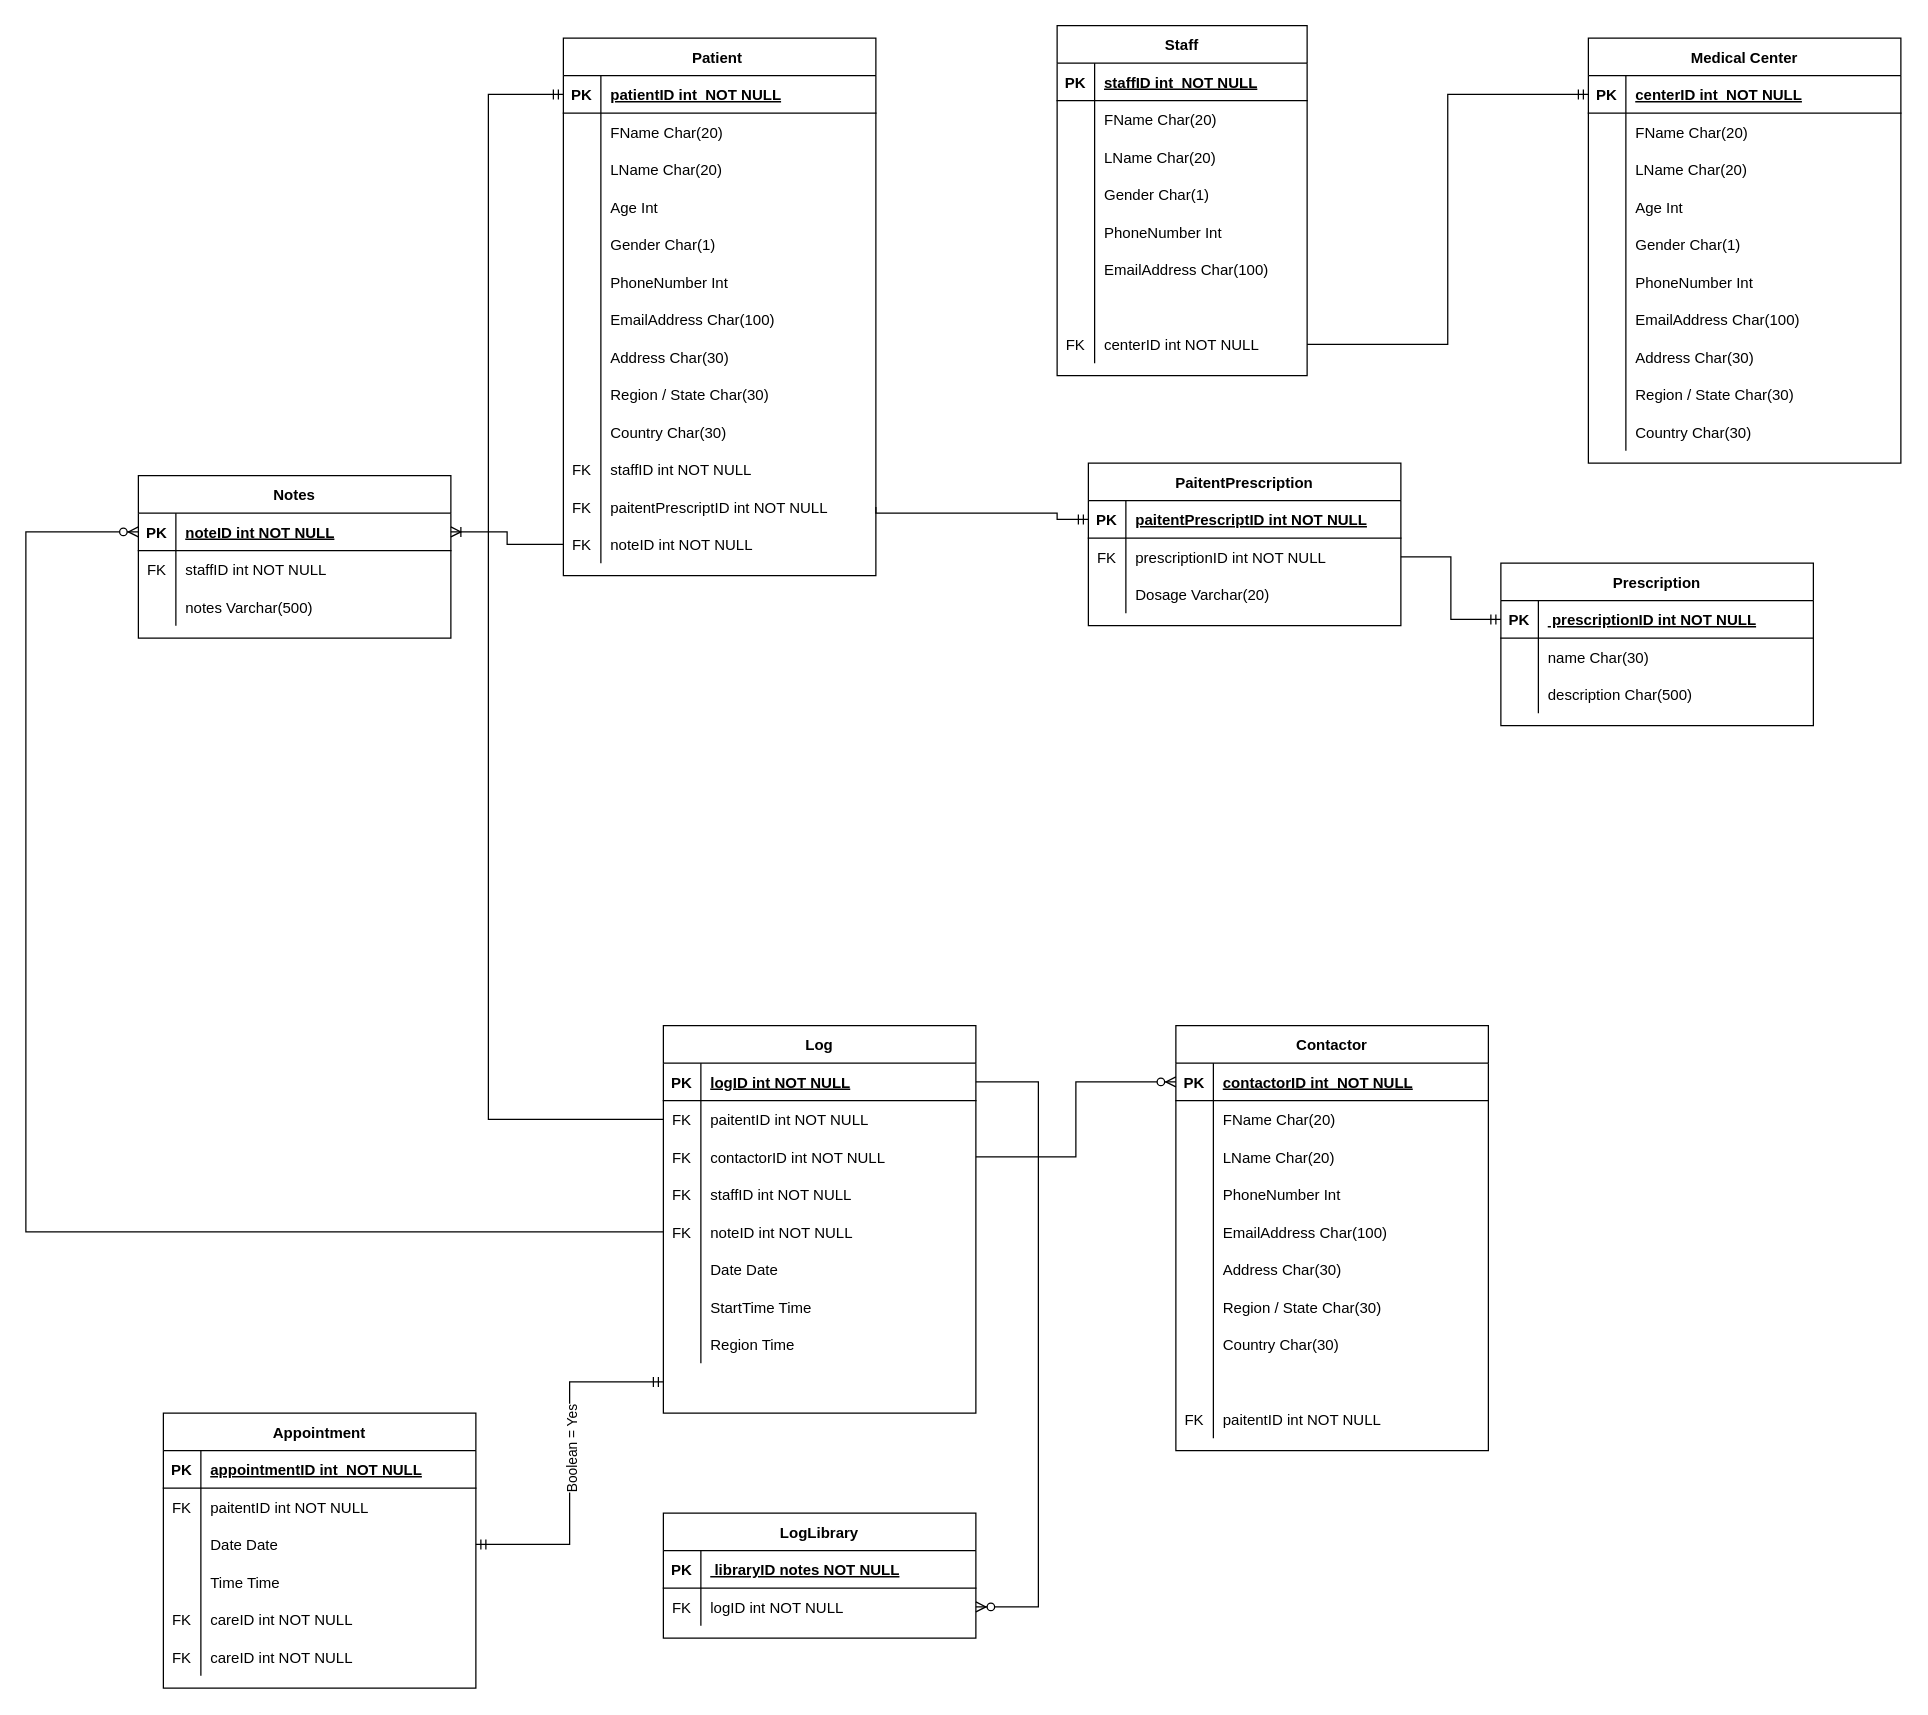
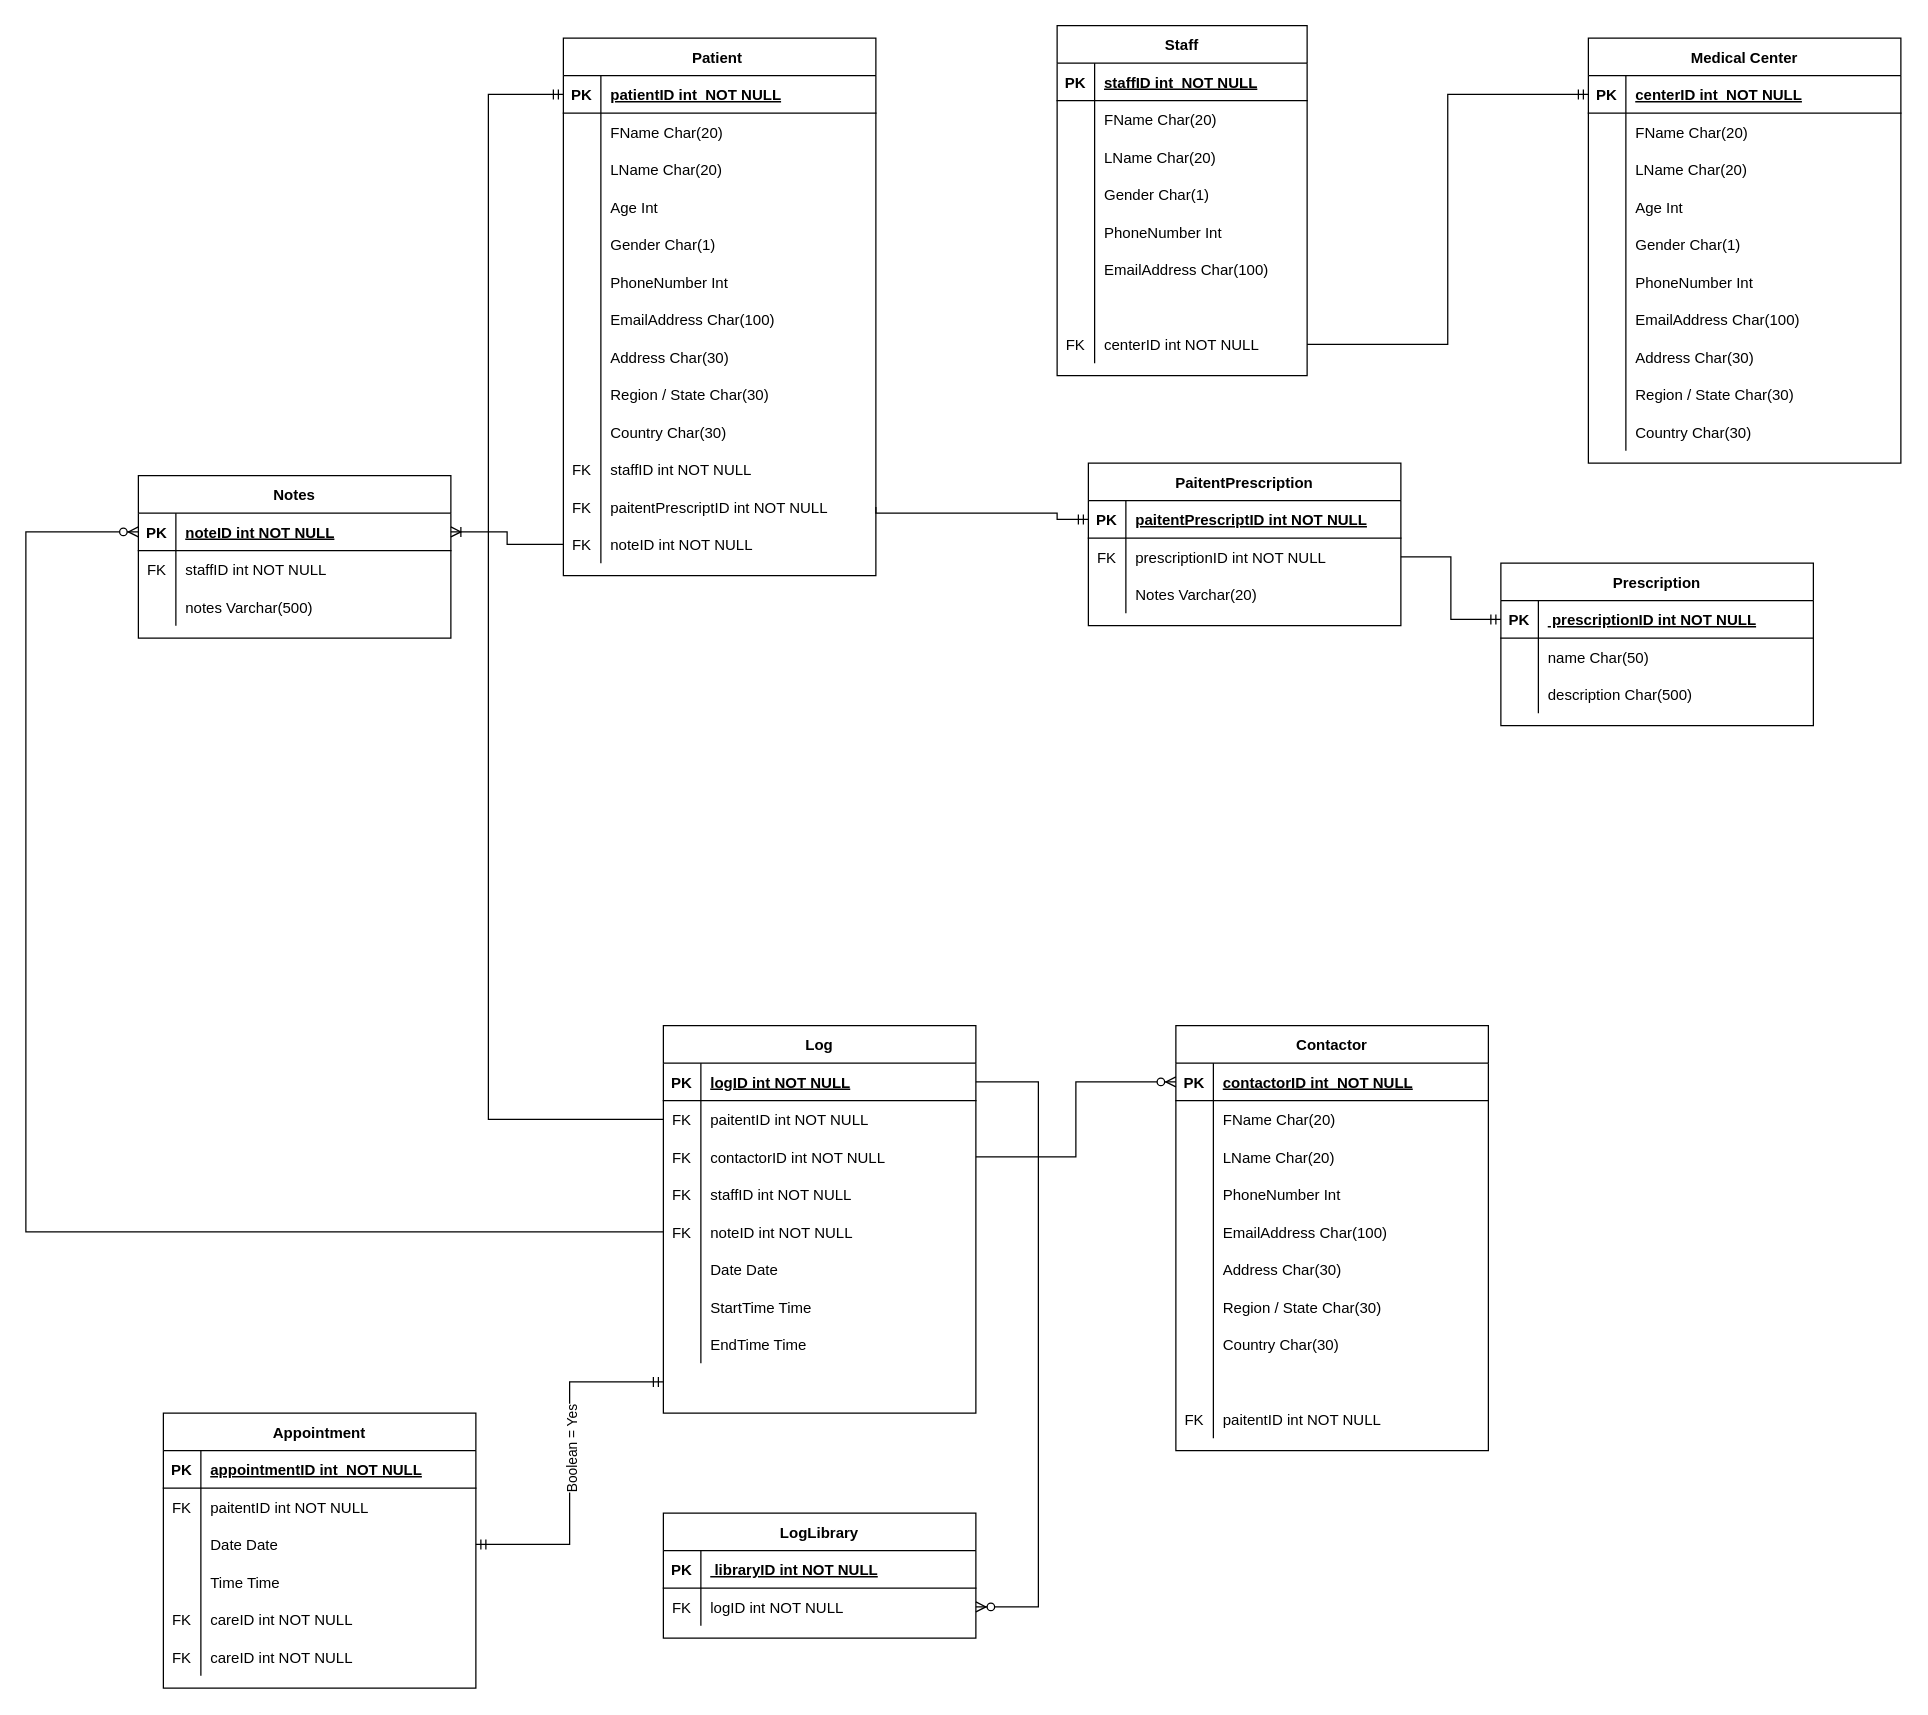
(1209, 595) -> (1204, 595)
(1600, 658) -> (1600, 658)
(750, 1345) -> (755, 1345)
(801, 1570) -> (791, 1570)
